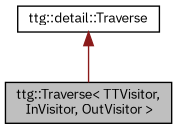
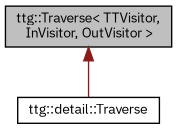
(89, 64) -> (89, 79)
